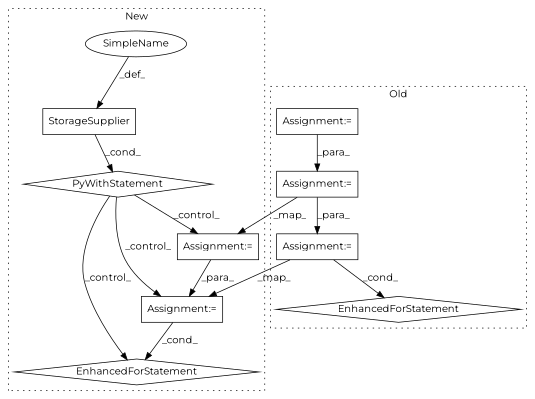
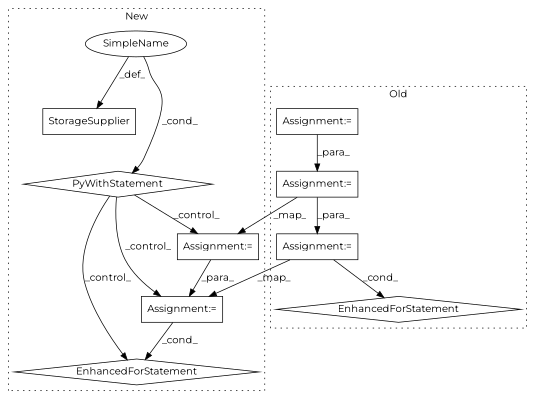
(102, 150) -> (161, 113)
